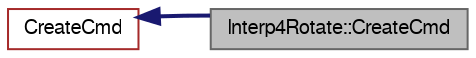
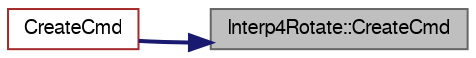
(185, 16) -> (164, 42)
